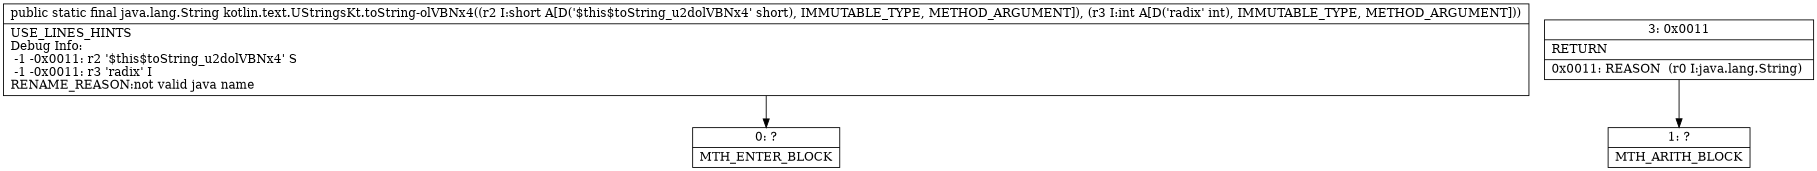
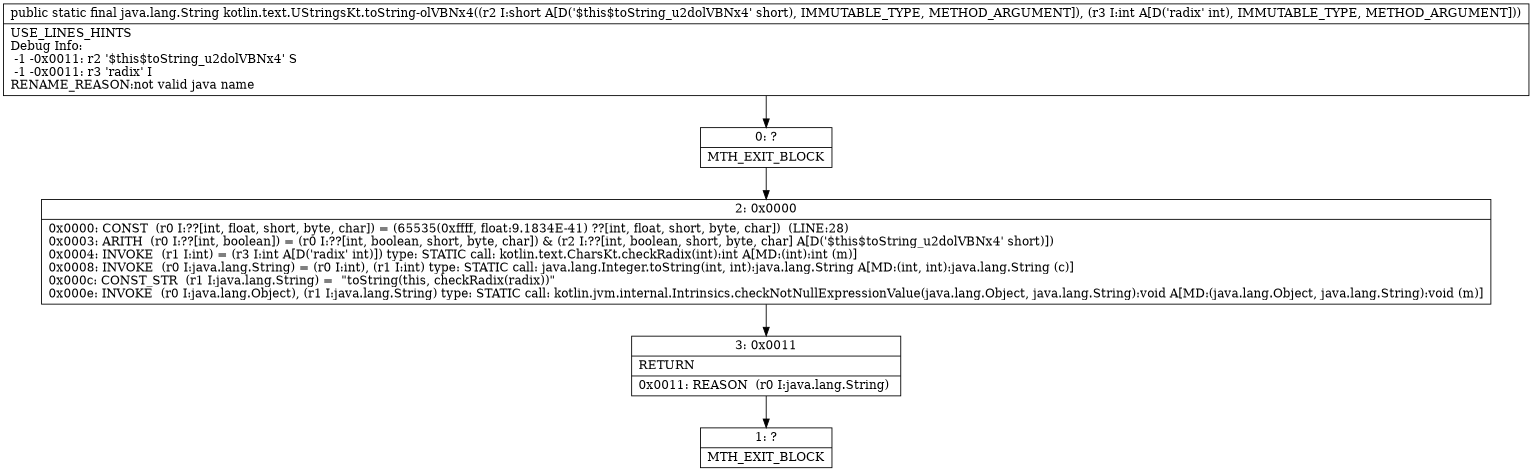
(766, 157) -> (766, 157)
(1679, 157) -> (766, 457)
none -> (766, 252)
